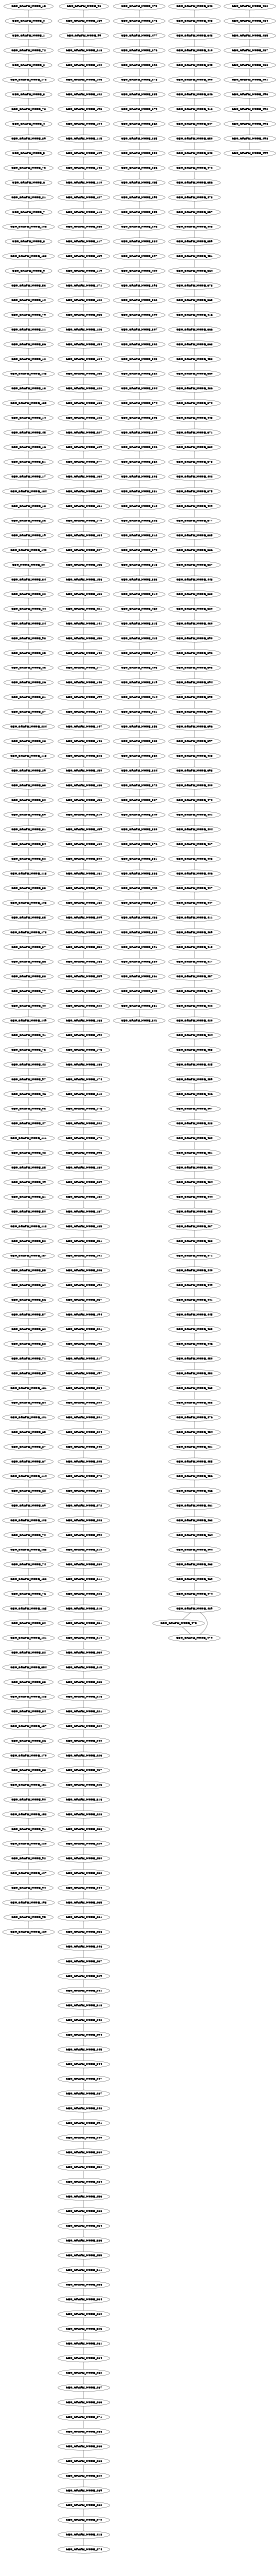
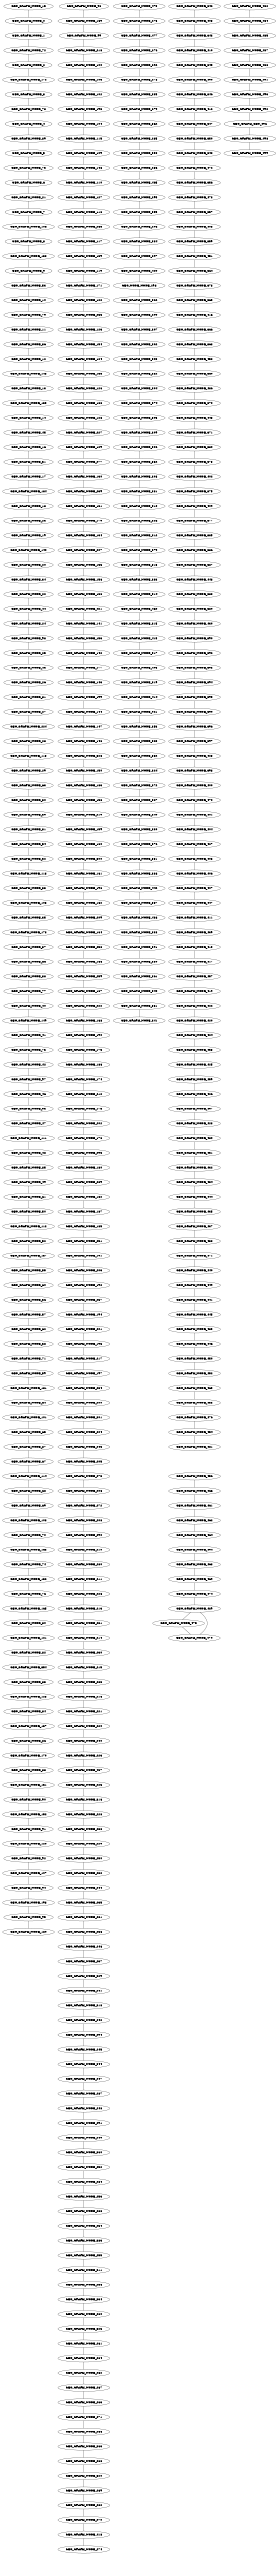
(250, 43) -> none
(250, 124) -> (250, 124)
(139, 286) -> (139, 286)
(29, 565) -> (29, 565)
none -> (195, 1072)
none -> (29, 1454)
(195, 1462) -> none
